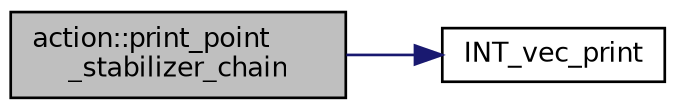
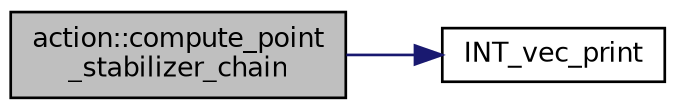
(178, 55) -> (178, 55)
